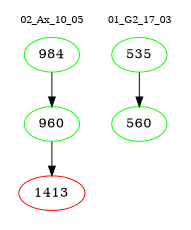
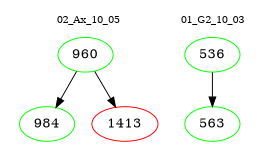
(140, 21) -> (213, 21)
(139, 55) -> (212, 55)
(52, 85) -> (69, 85)
(139, 124) -> (212, 124)
